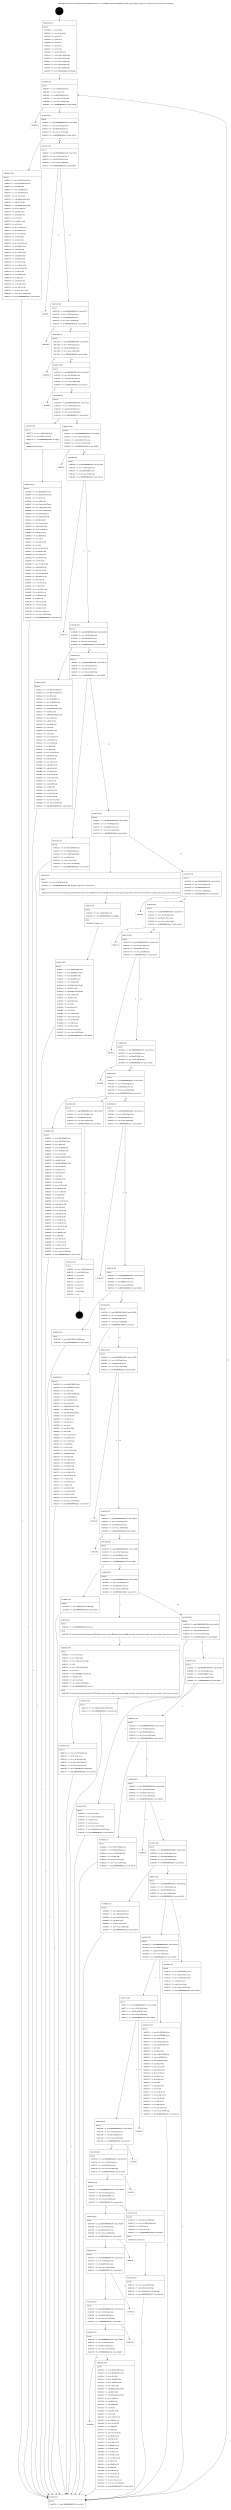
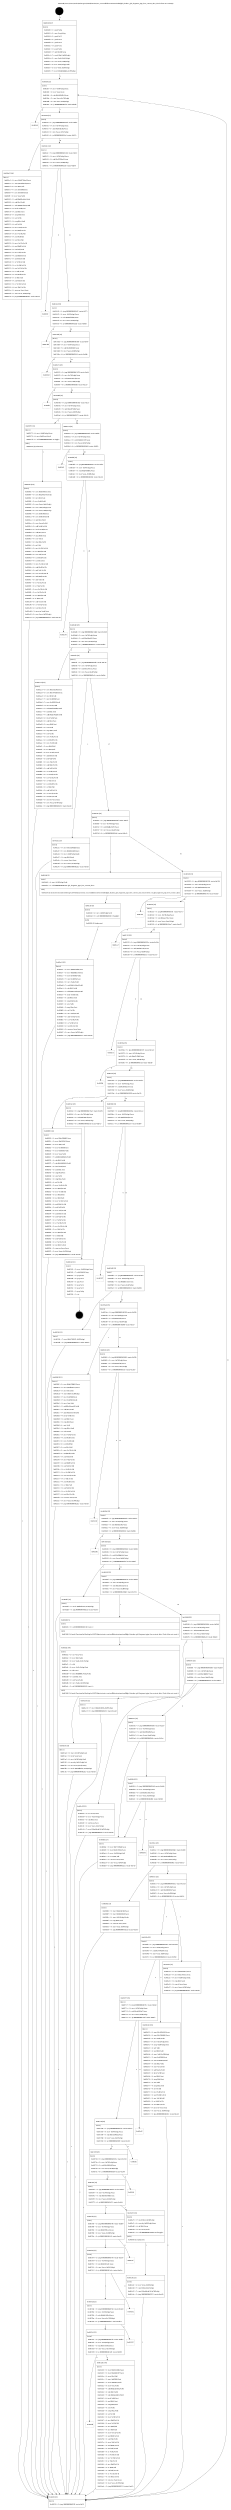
(157, 1821) -> (133, 1819)
